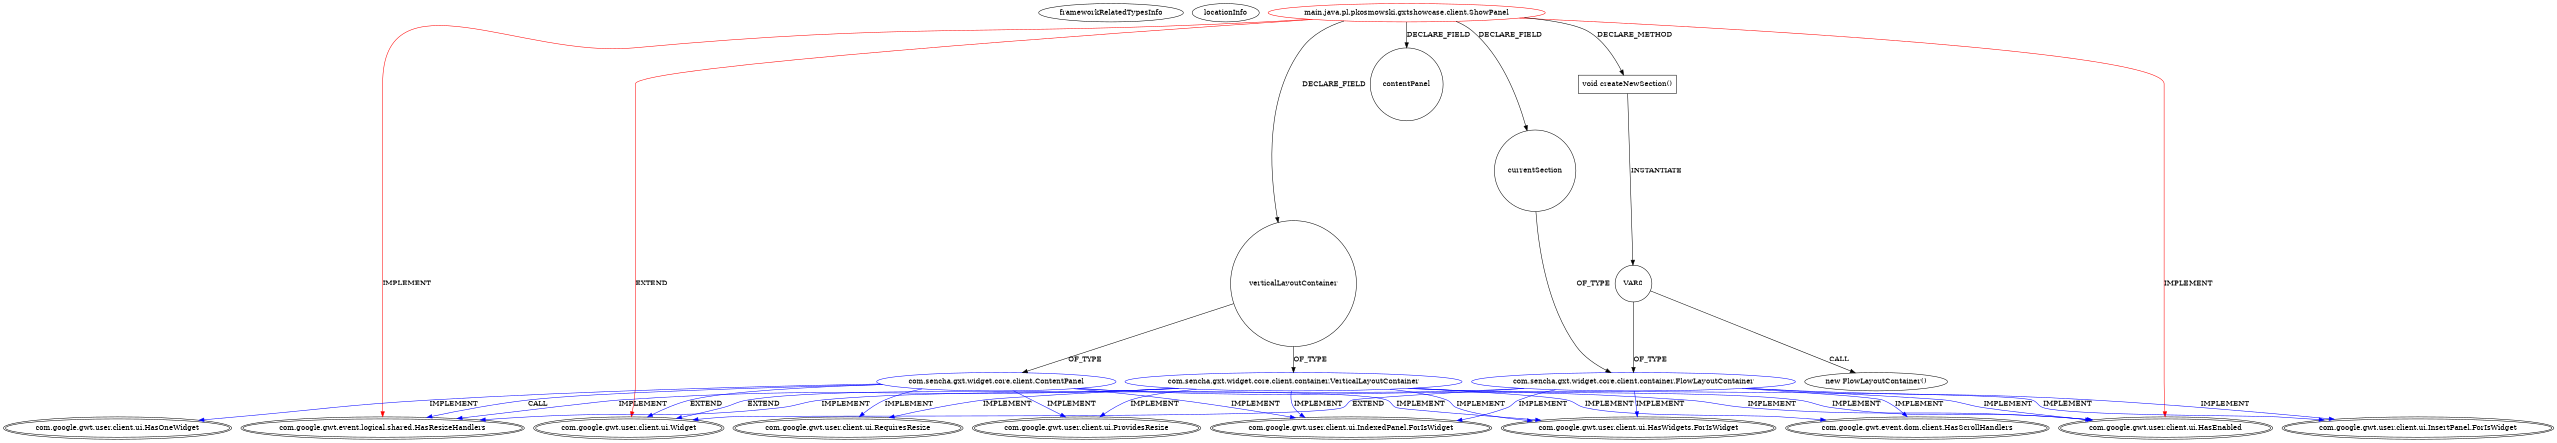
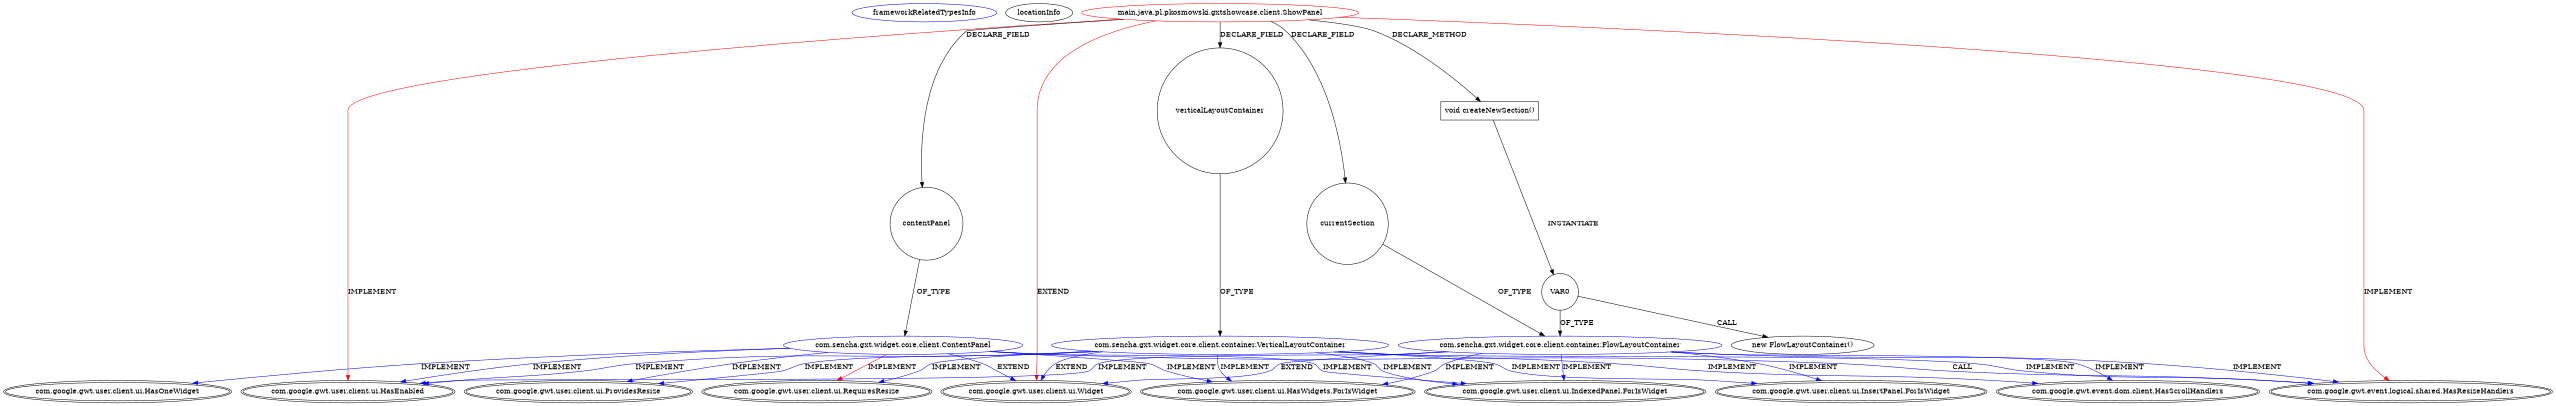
(1111, 13) -> (924, 13)
(1131, 337) -> (913, 295)
(887, 399) -> (864, 366)
